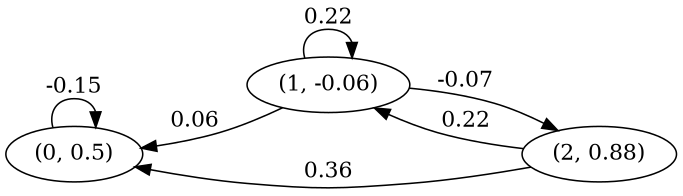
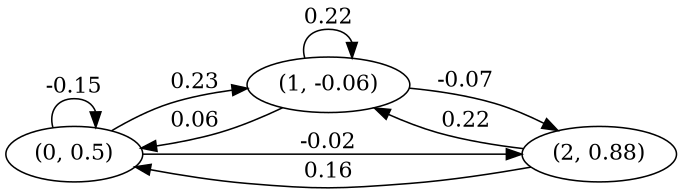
none -> (169, 104)
none -> (324, 154)
(328, 172) -> (328, 172)
